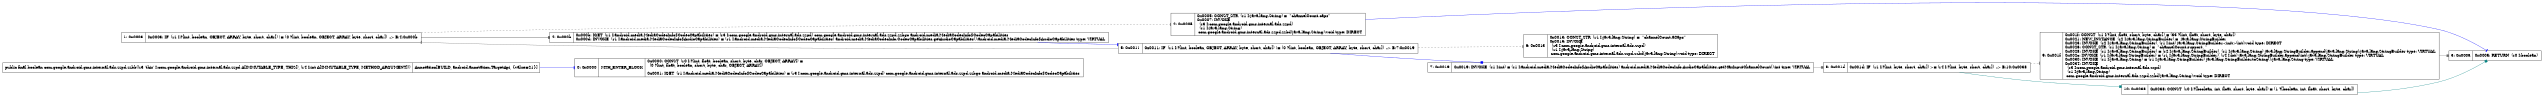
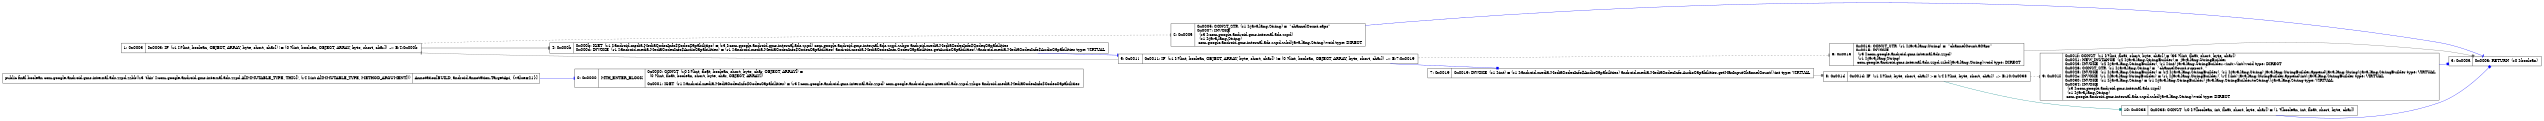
none -> (2248, 43)
(2443, 56) -> (2443, 64)
(2423, 85) -> (2388, 114)
